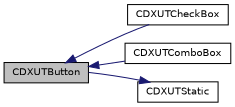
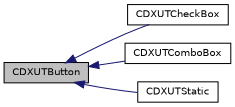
(114, 76) -> (111, 89)
